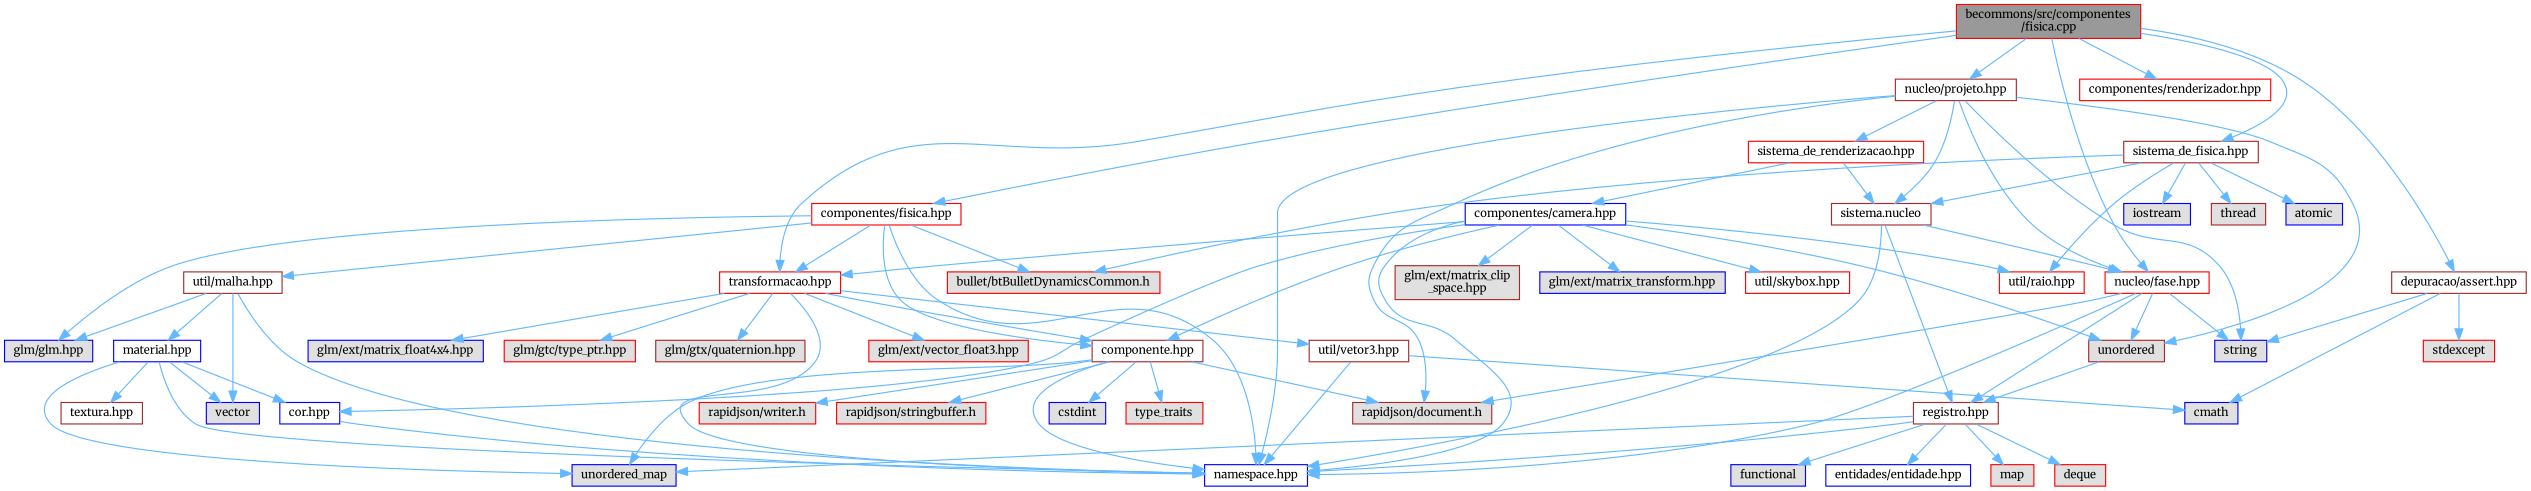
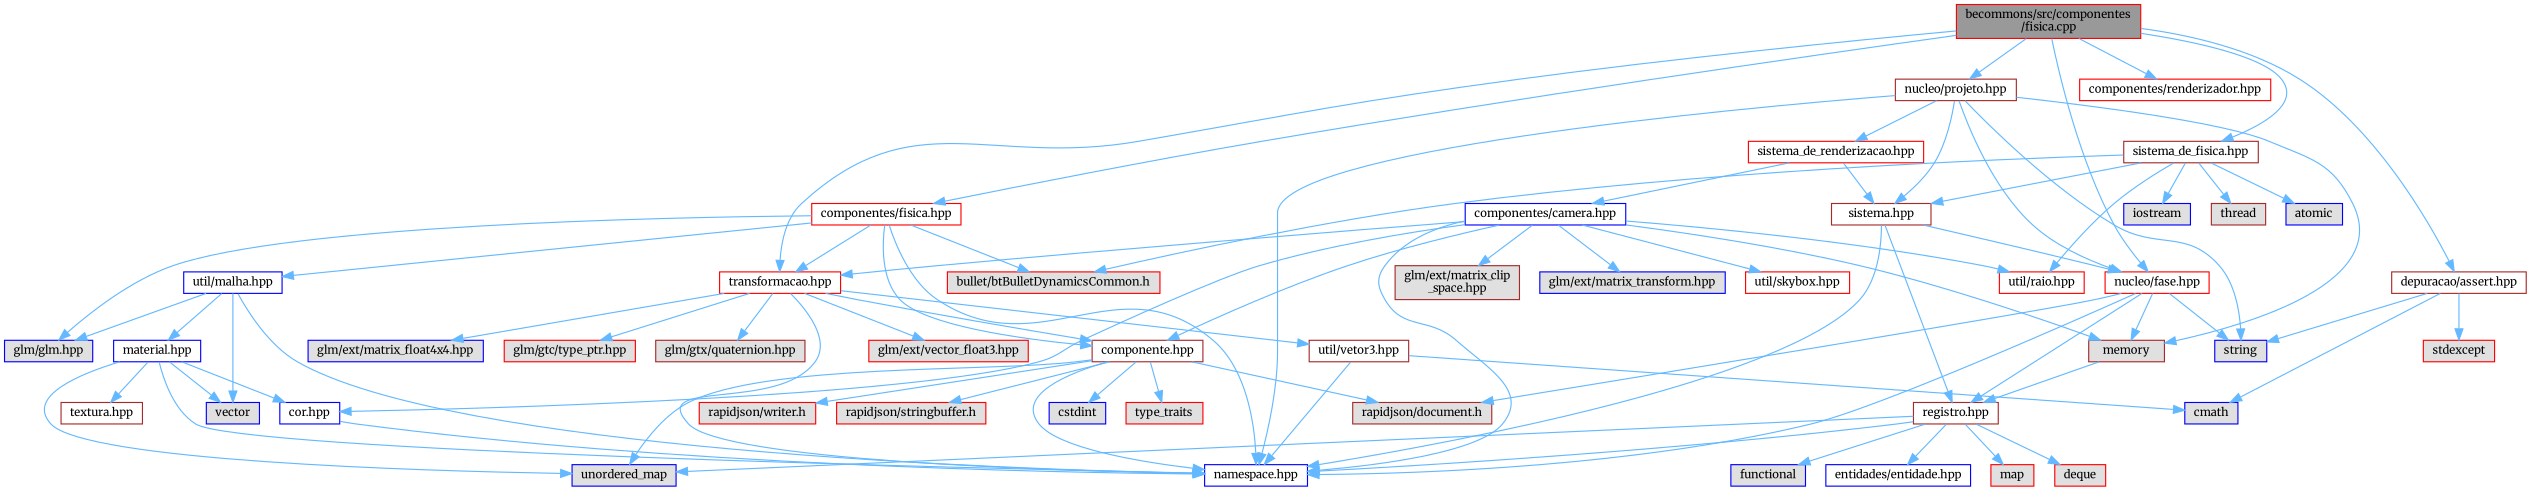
(1548, 167) -> none
(1881, 214) -> (1881, 214)
(233, 283) -> (233, 283)
(2127, 351) -> (2127, 351)
